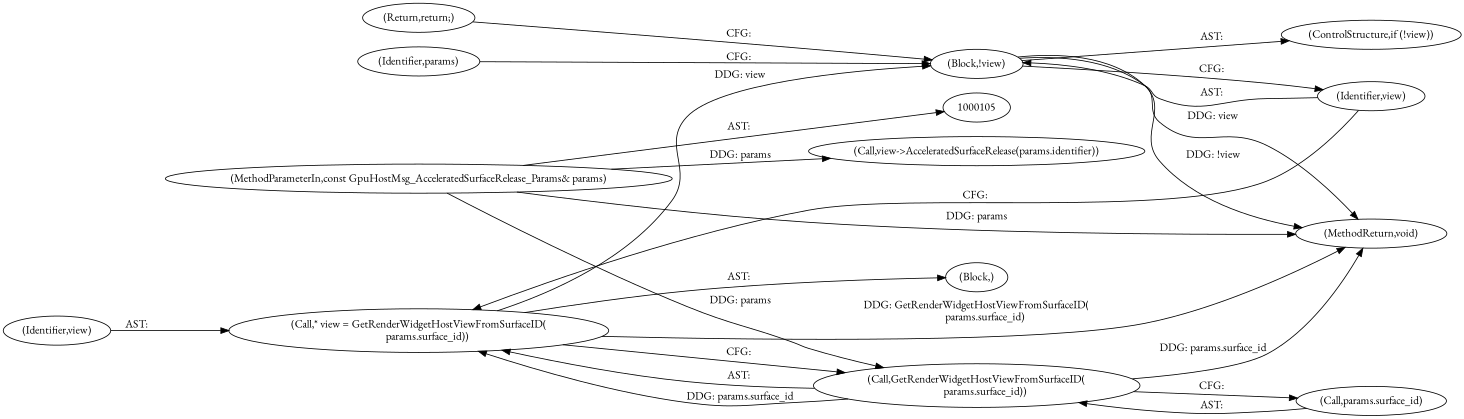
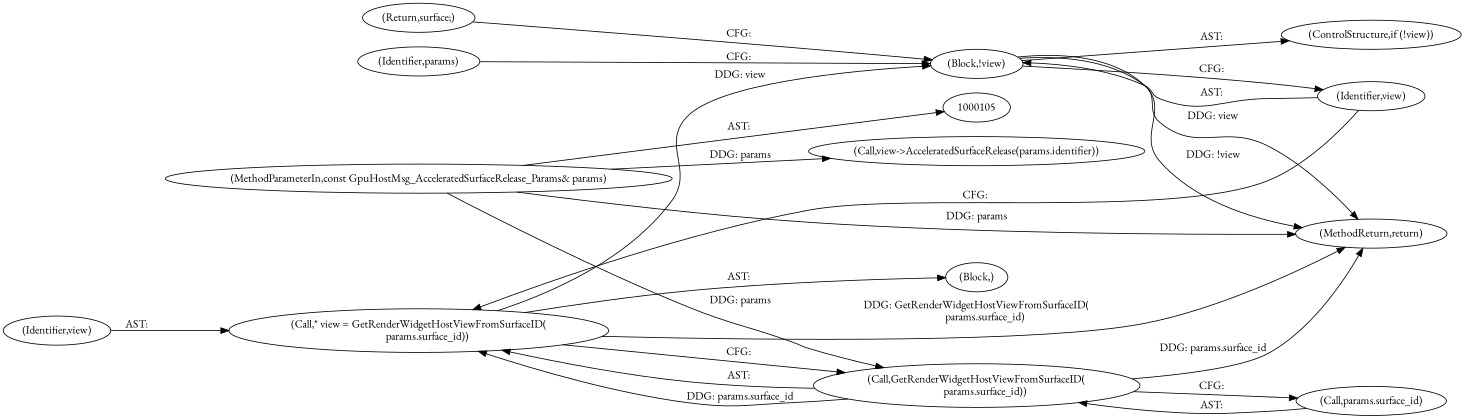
(419, 18) -> (419, 18)
(1371, 234) -> (1371, 234)
